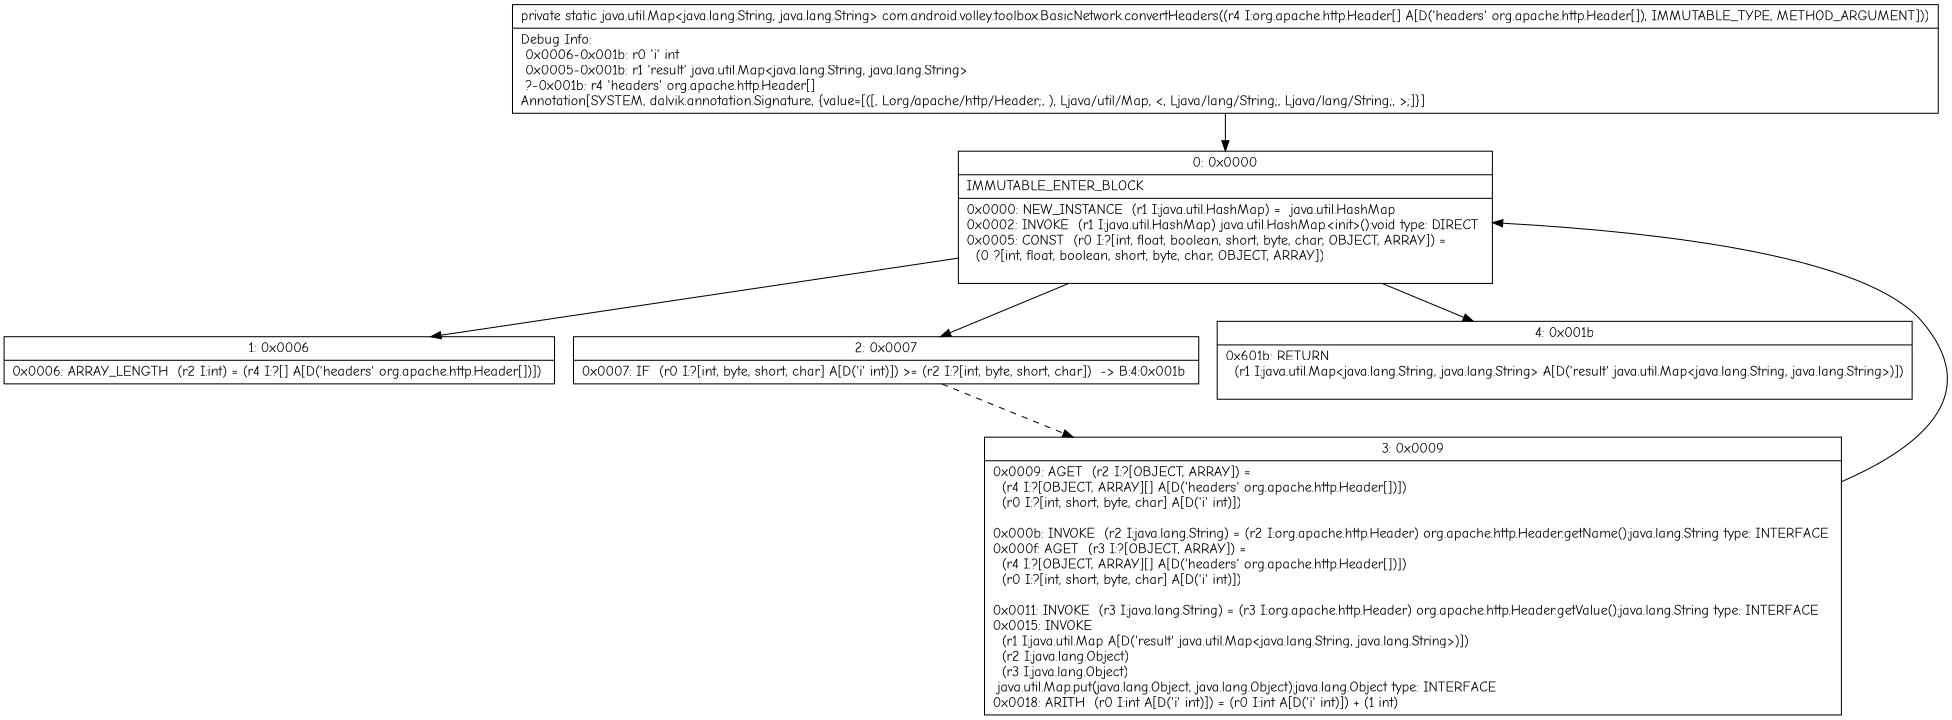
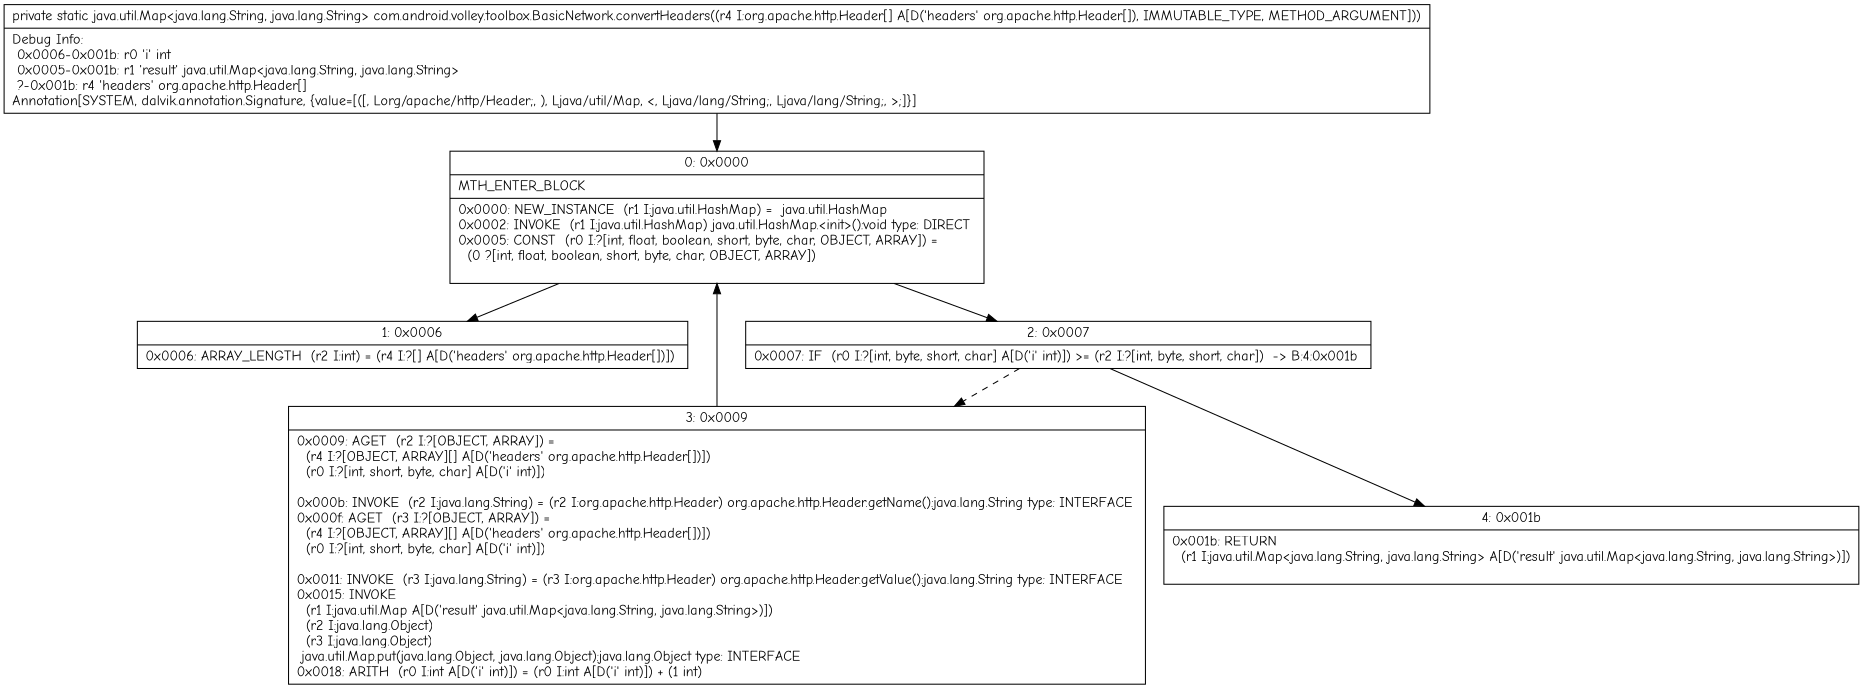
(1055, 186) -> (522, 186)
(1423, 300) -> (1263, 435)
(1282, 356) -> (1229, 541)
